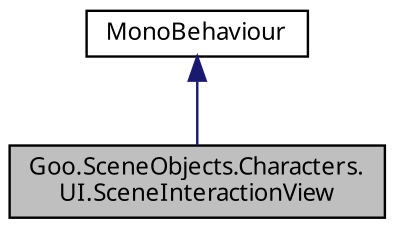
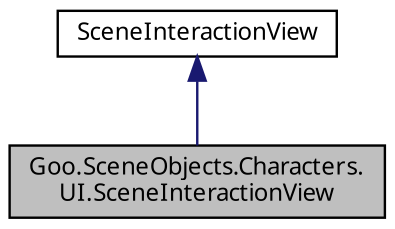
(197, 34) -> (197, 34)
